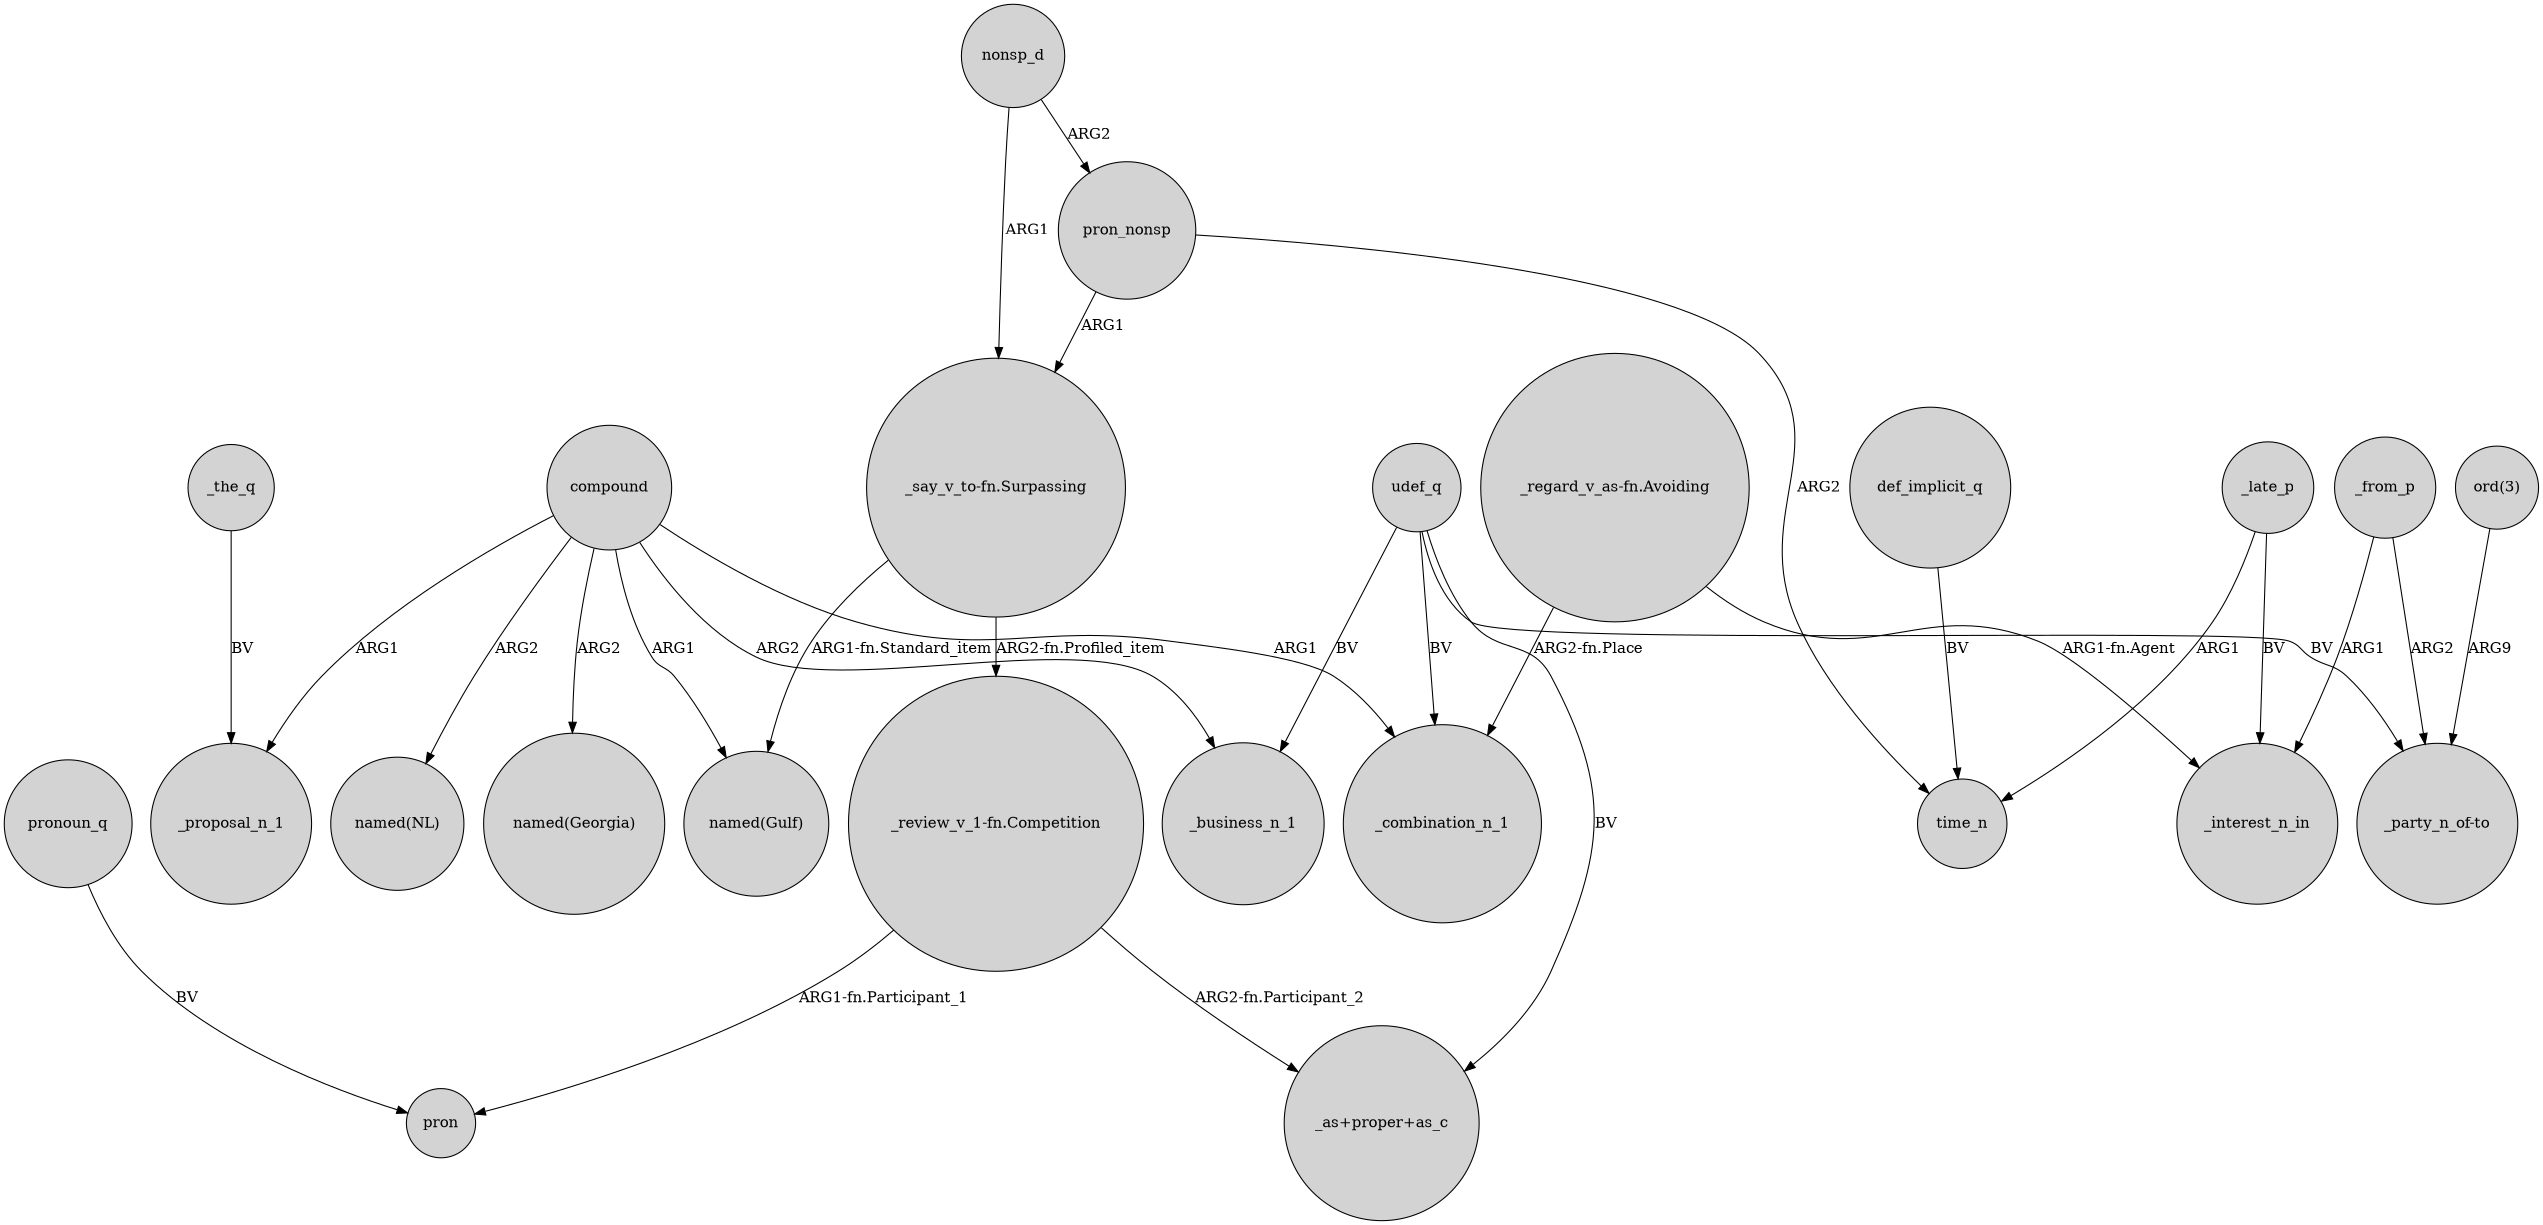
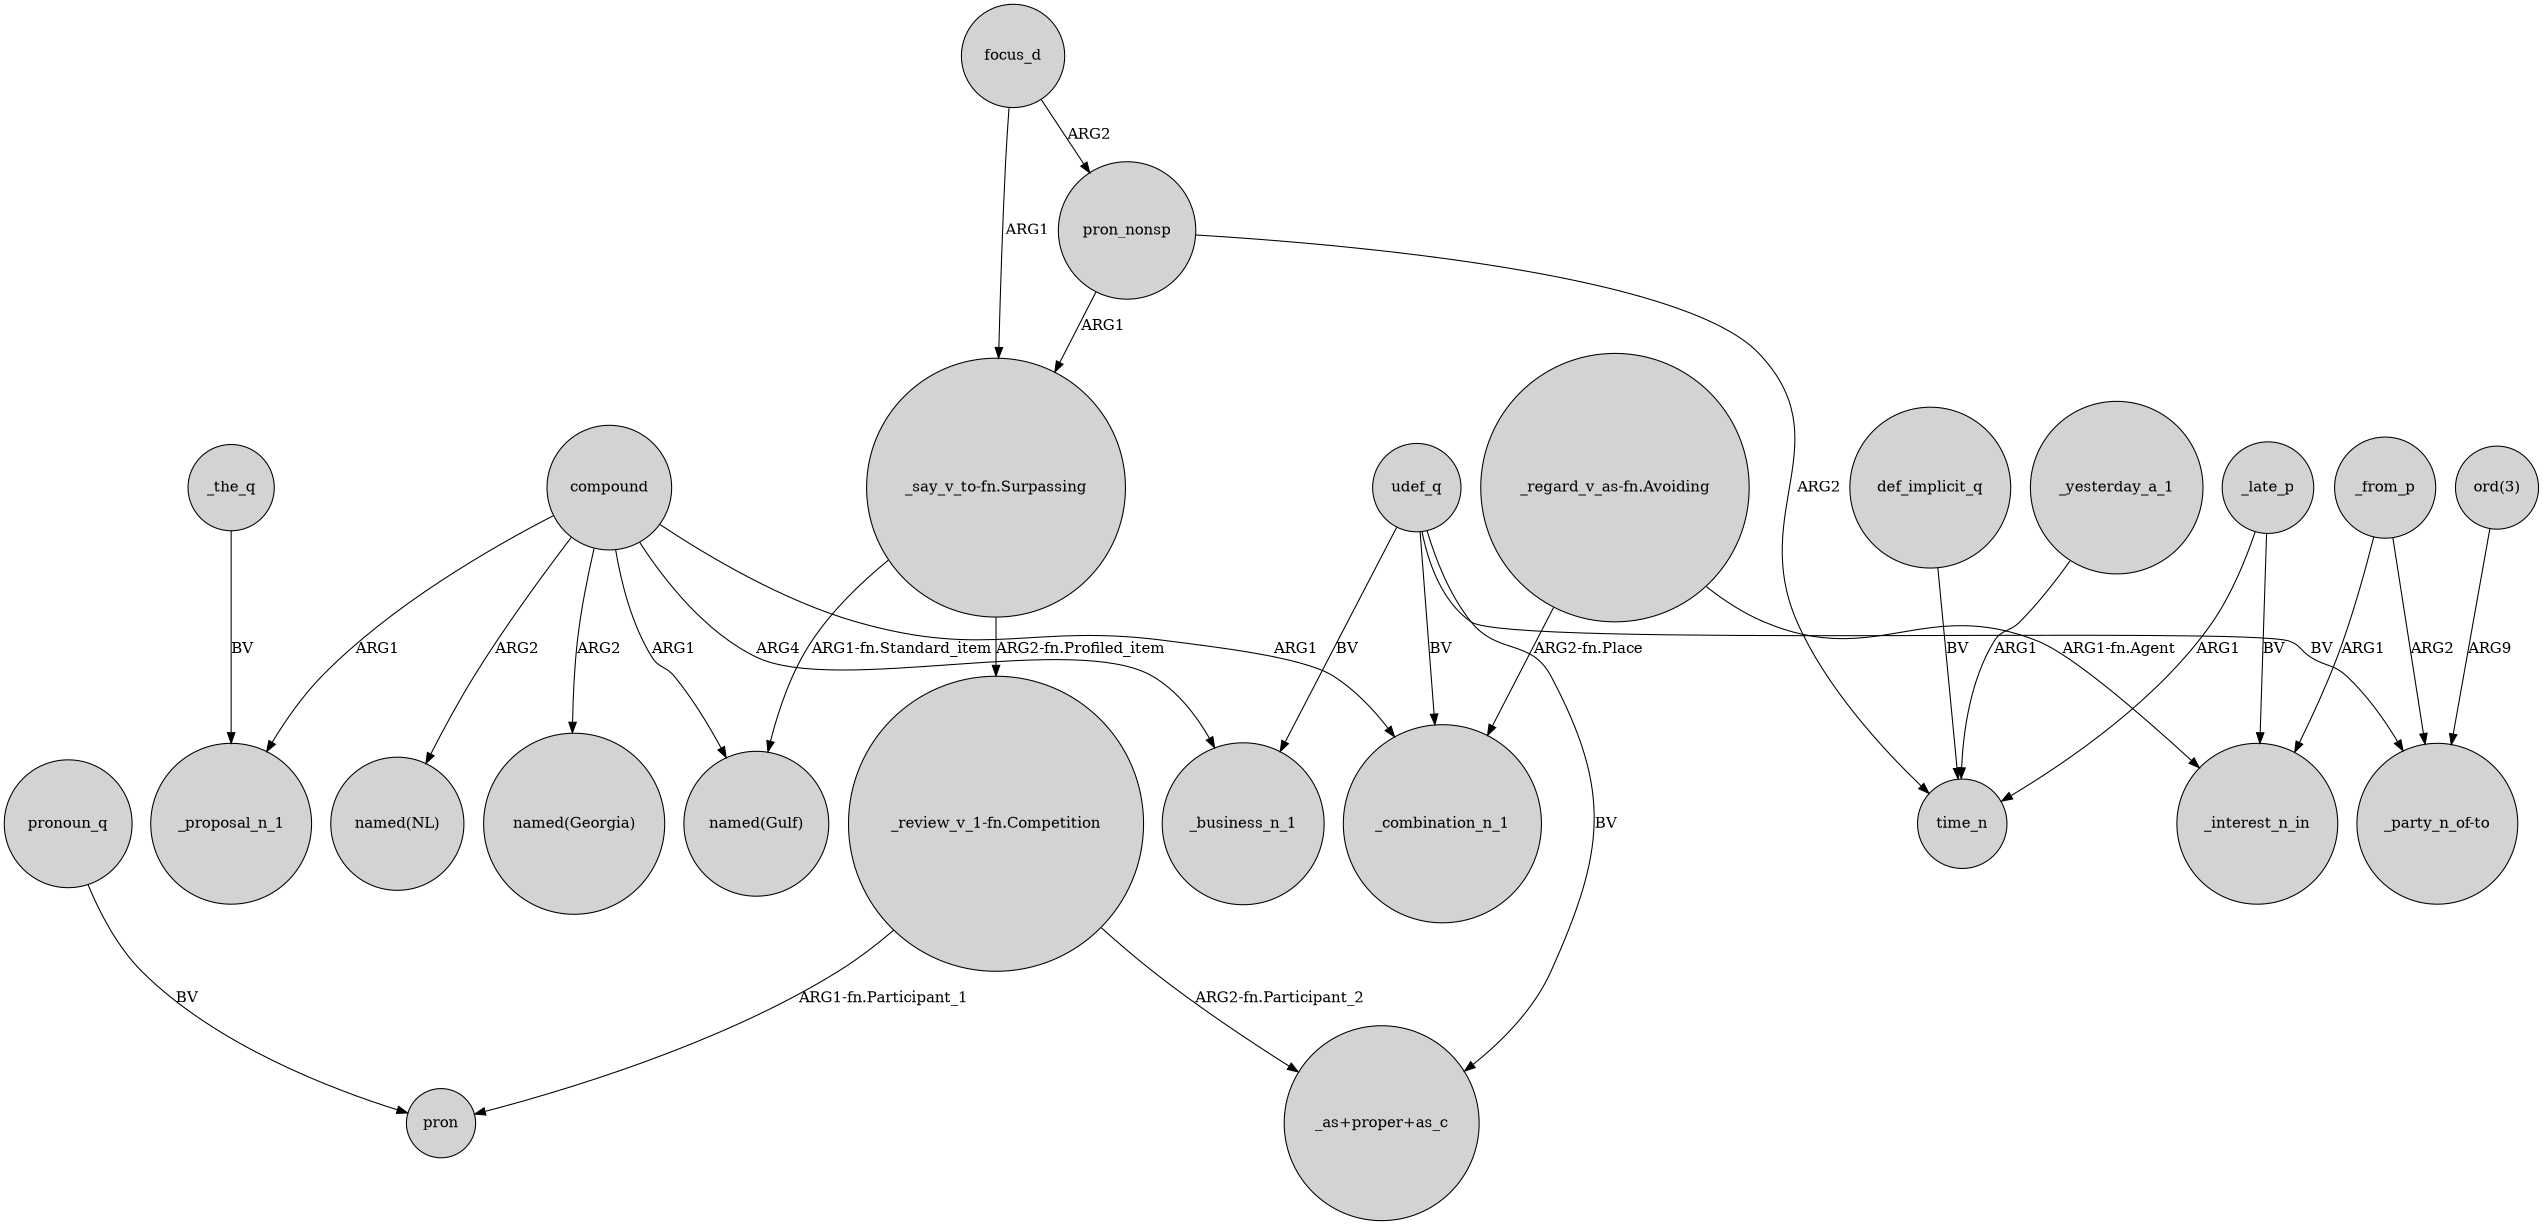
(1013, 56) -> (1013, 56)
none -> (2117, 488)
(778, 649) -> (778, 649)
